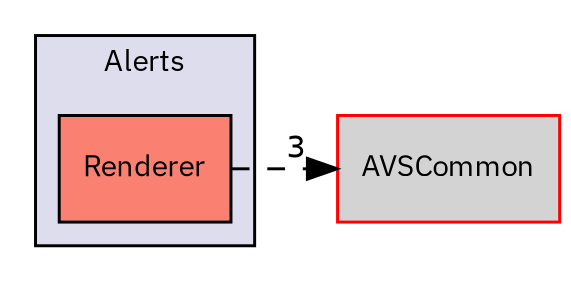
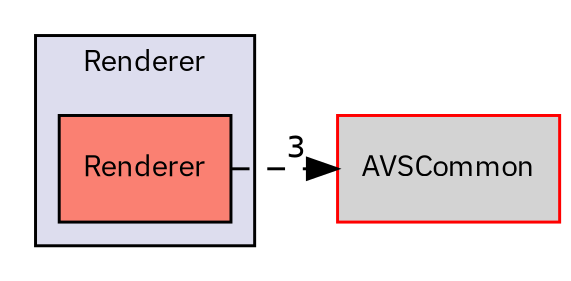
(145, 64) -> (145, 64)
